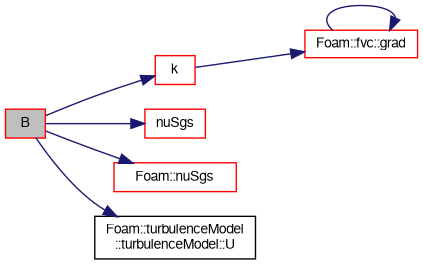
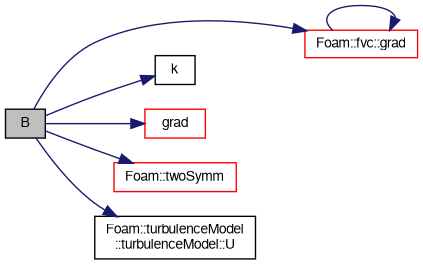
(243, 61) -> (147, 26)
(175, 70) -> (175, 70)
(25, 124) -> (25, 124)
(175, 124) -> (175, 124)
(175, 177) -> (175, 177)
